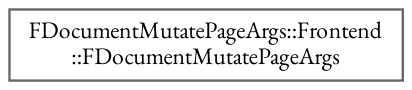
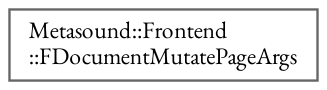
(206, 45) -> (163, 45)
